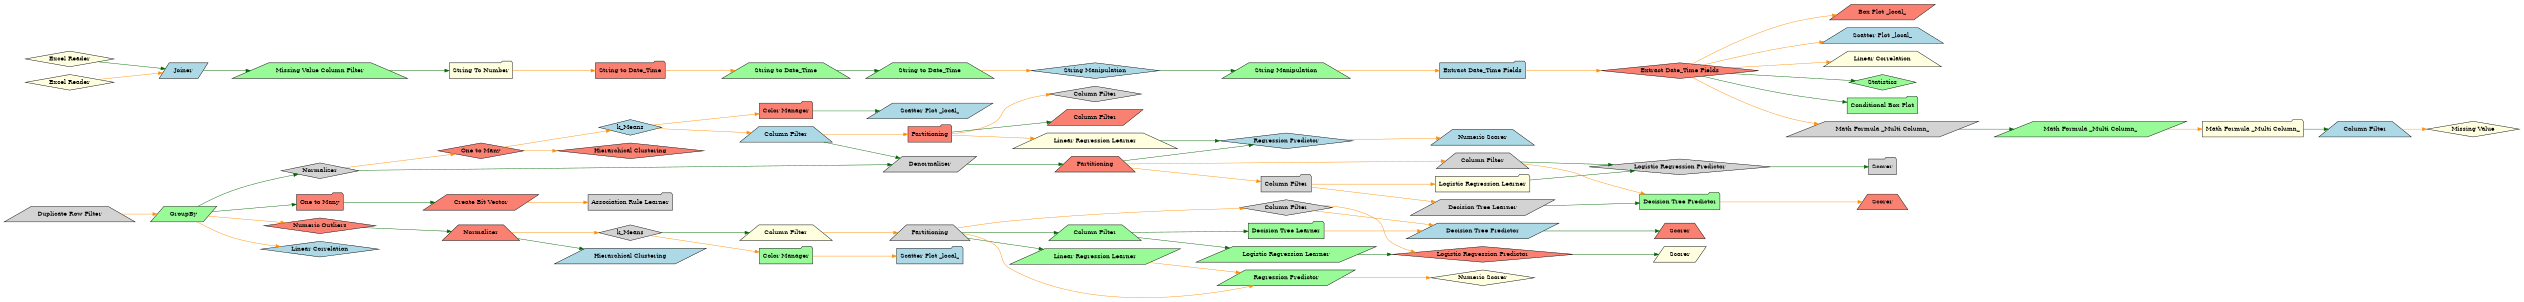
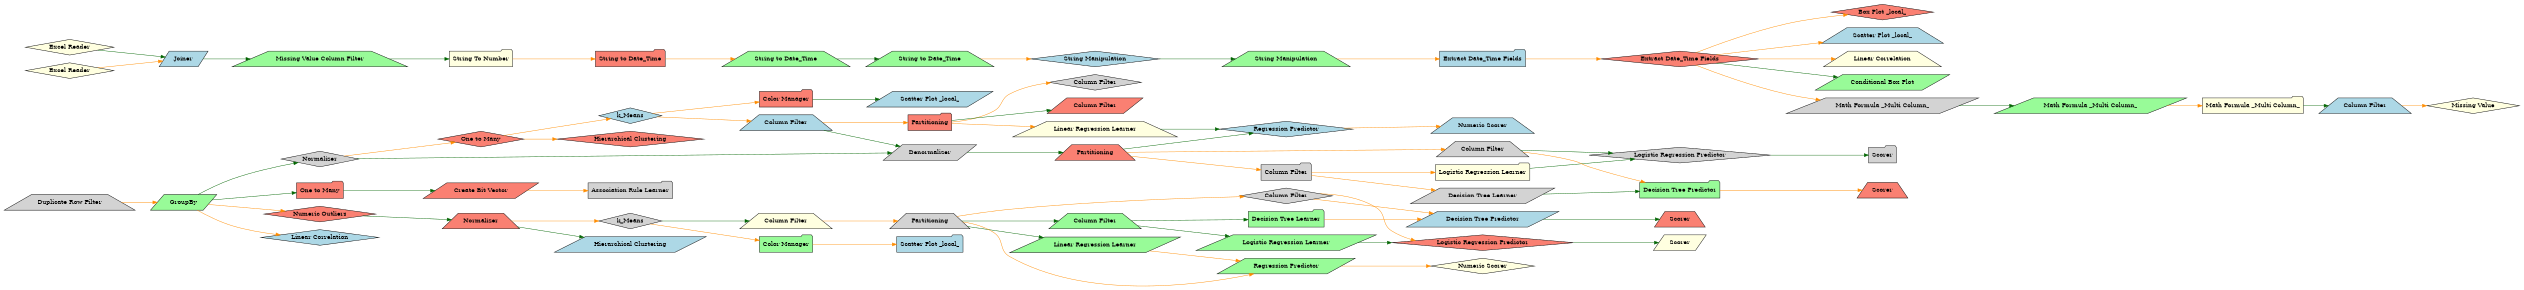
(1882, 12) -> (1882, 12)
(1882, 82) -> none
(1882, 106) -> (1882, 82)
